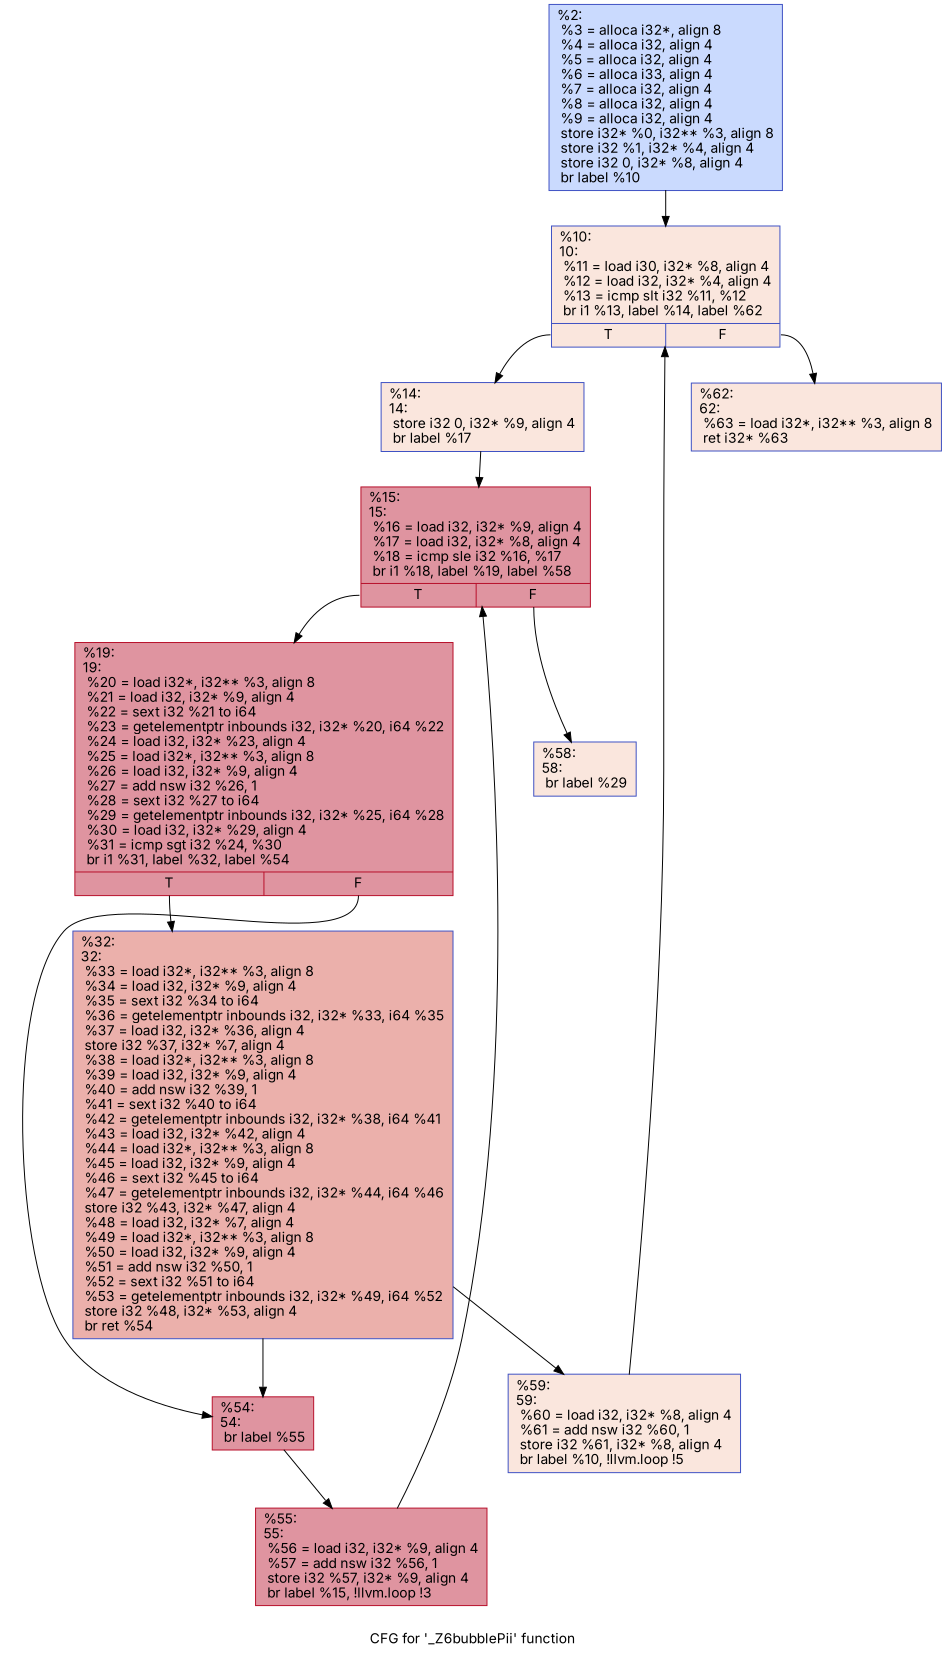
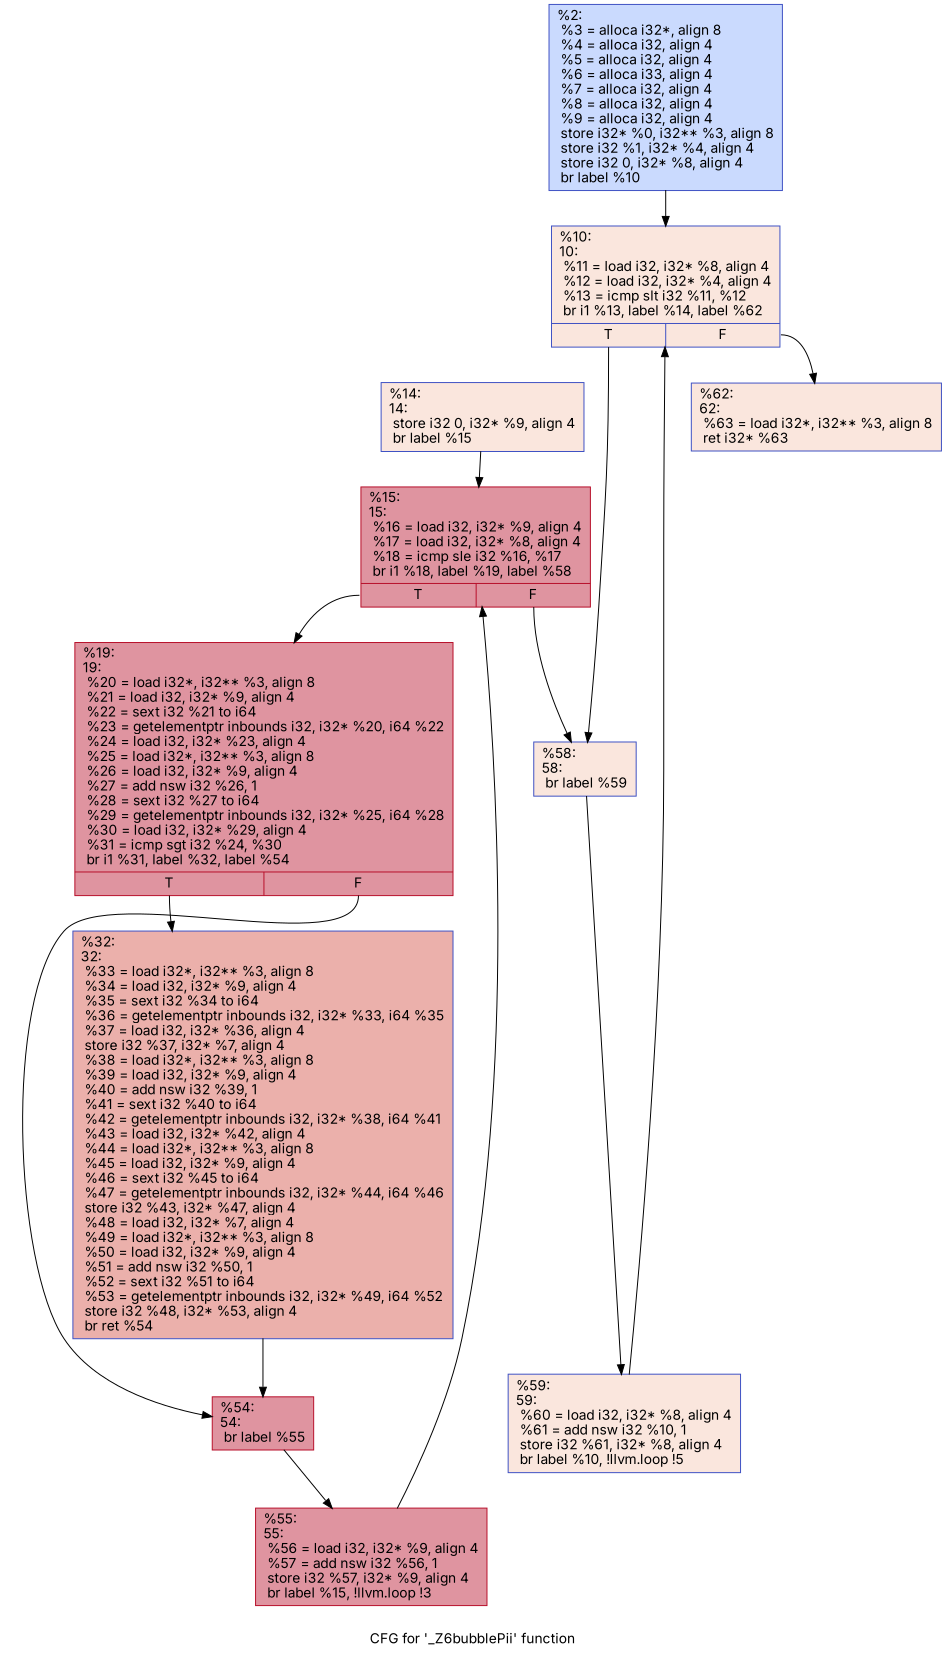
(665, 267) -> (665, 267)
(520, 348) -> (603, 540)
(431, 439) -> (431, 439)
(585, 783) -> (585, 783)
(505, 1327) -> (604, 1080)
(603, 1430) -> (602, 1430)
